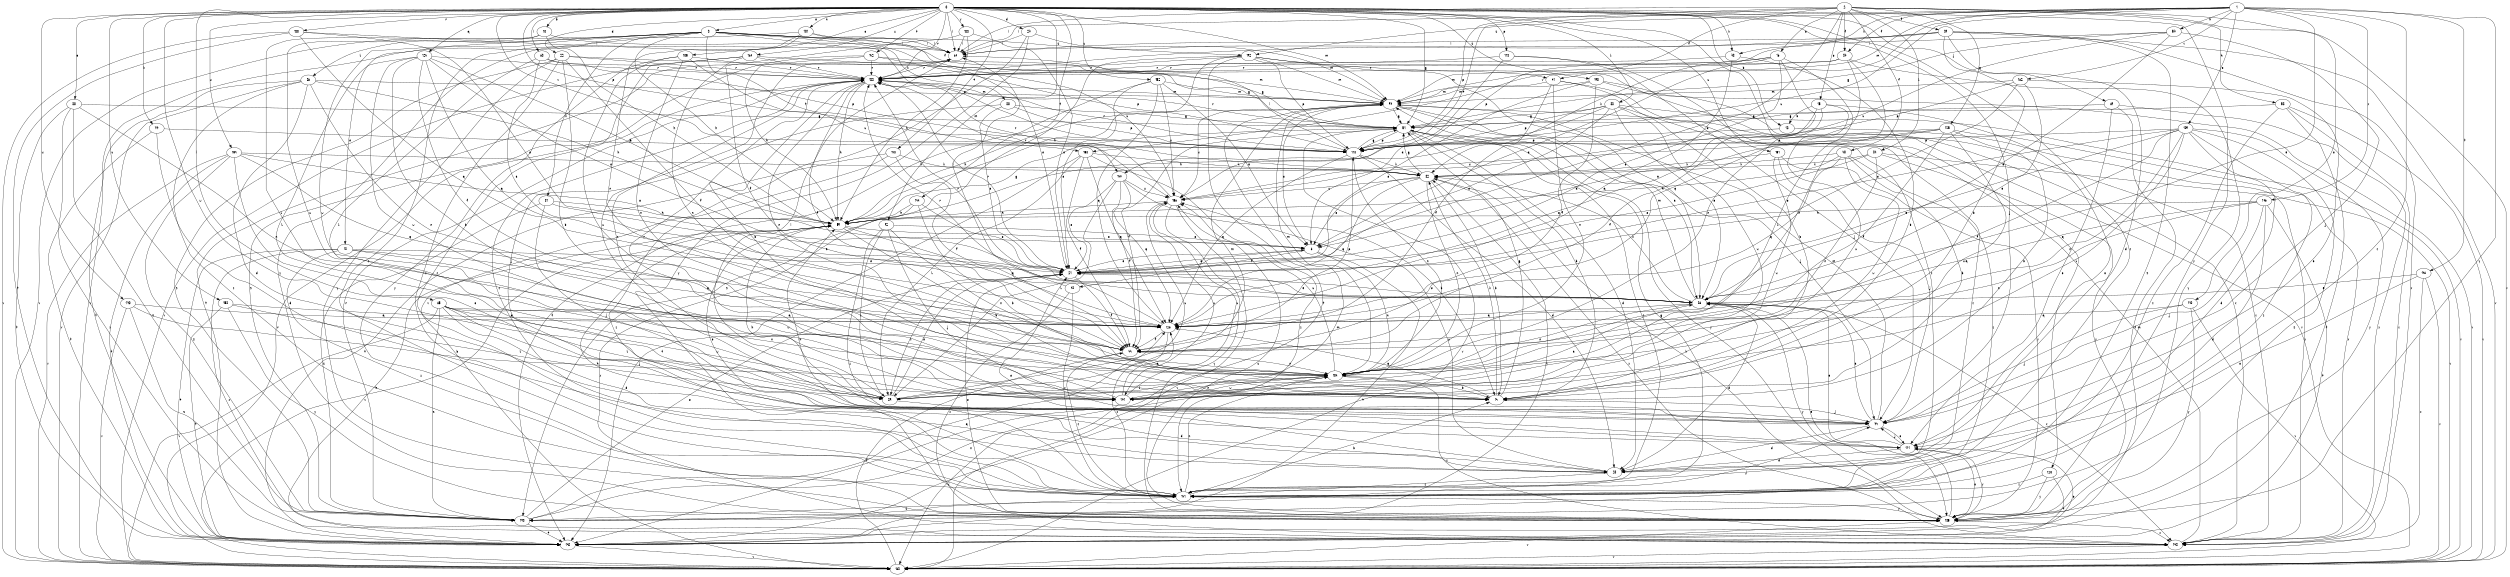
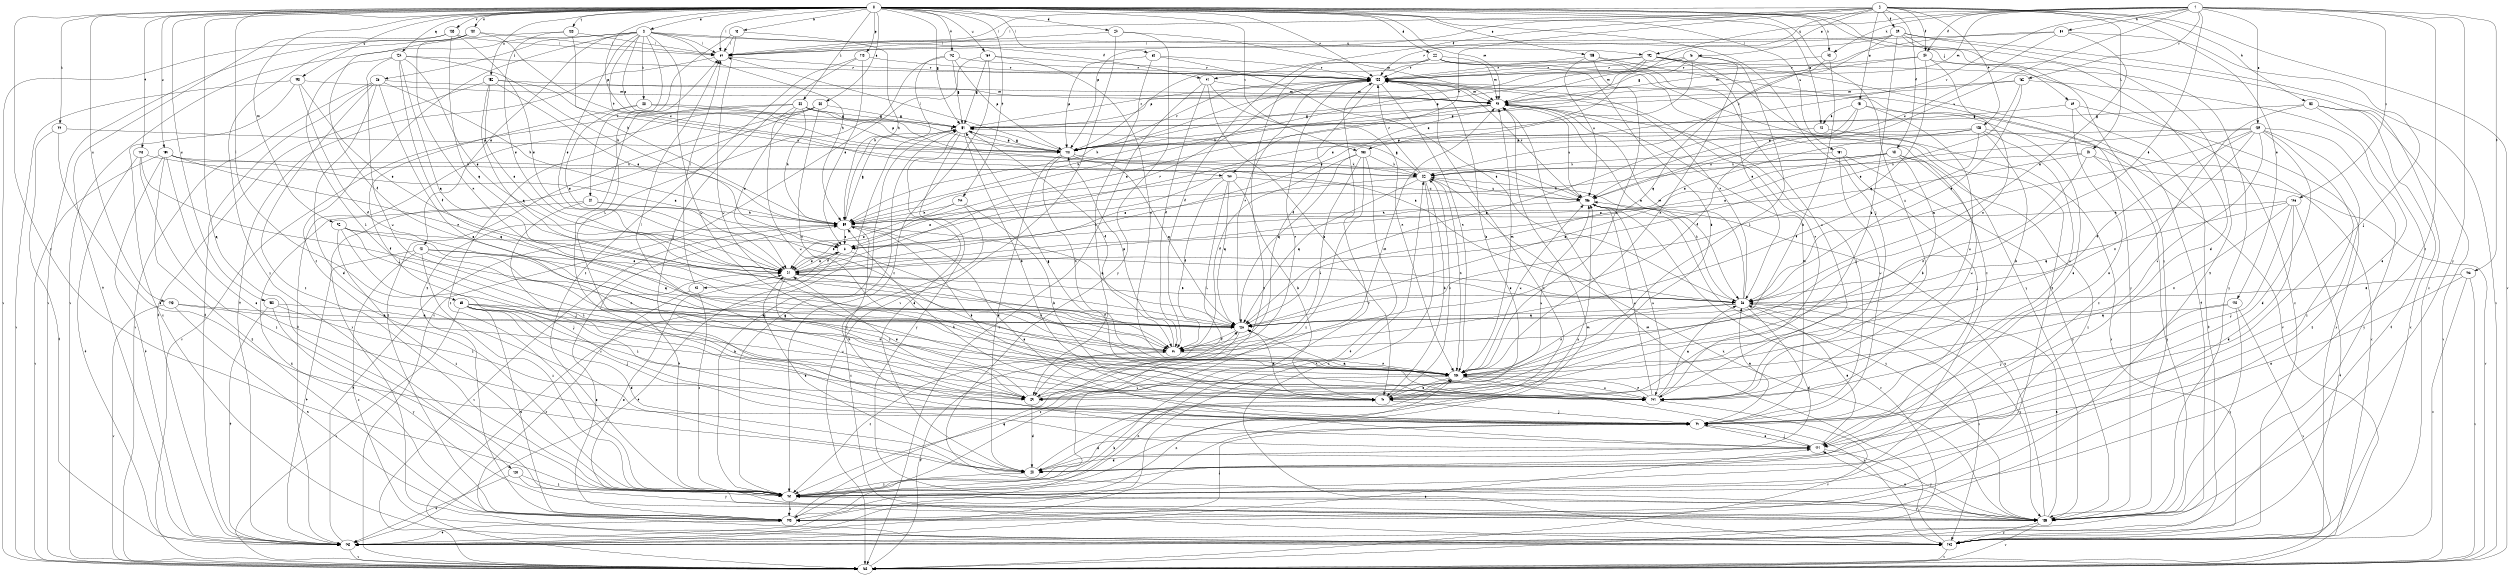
(1980, 68) -> (1989, 68)
(800, 324) -> none
